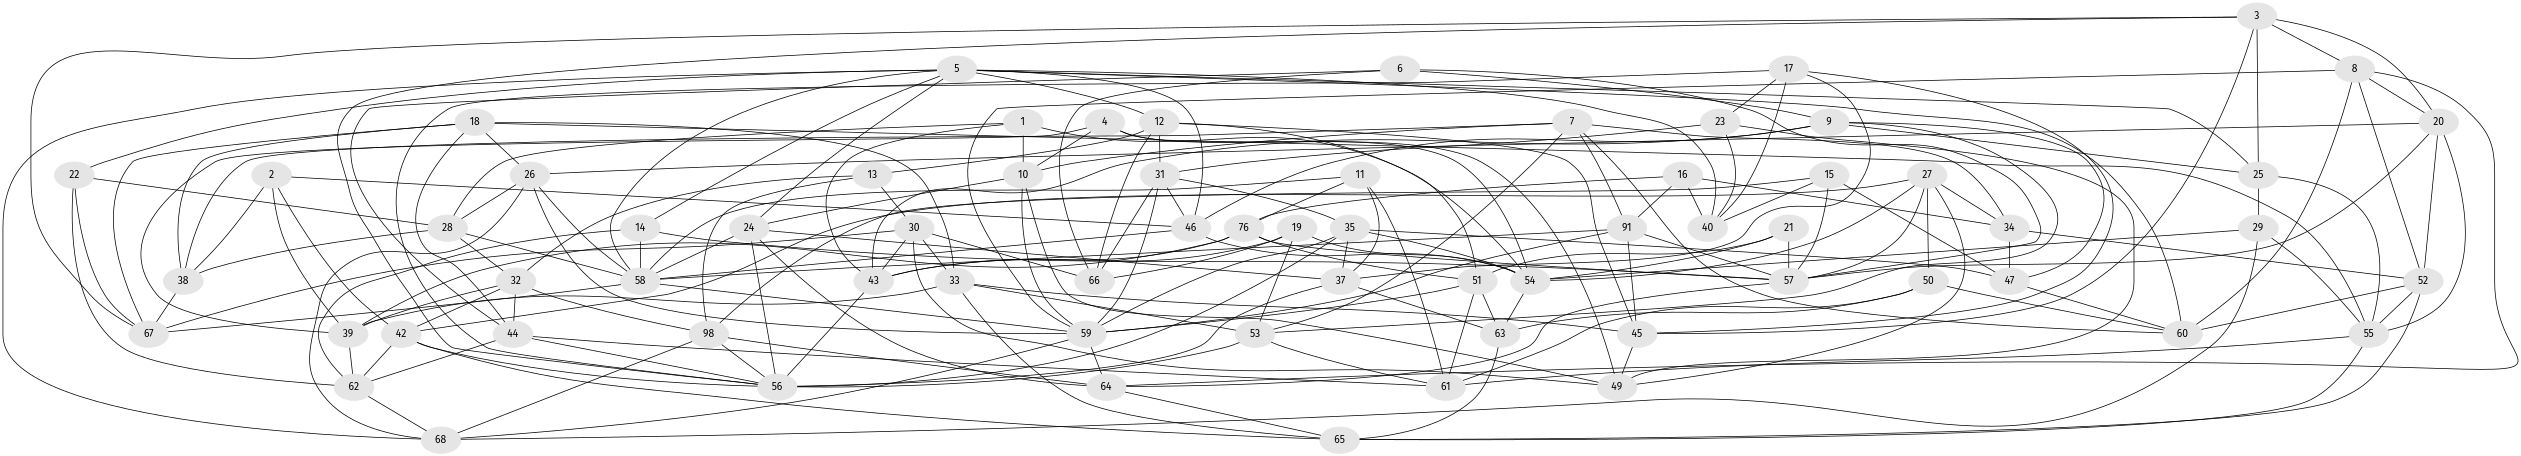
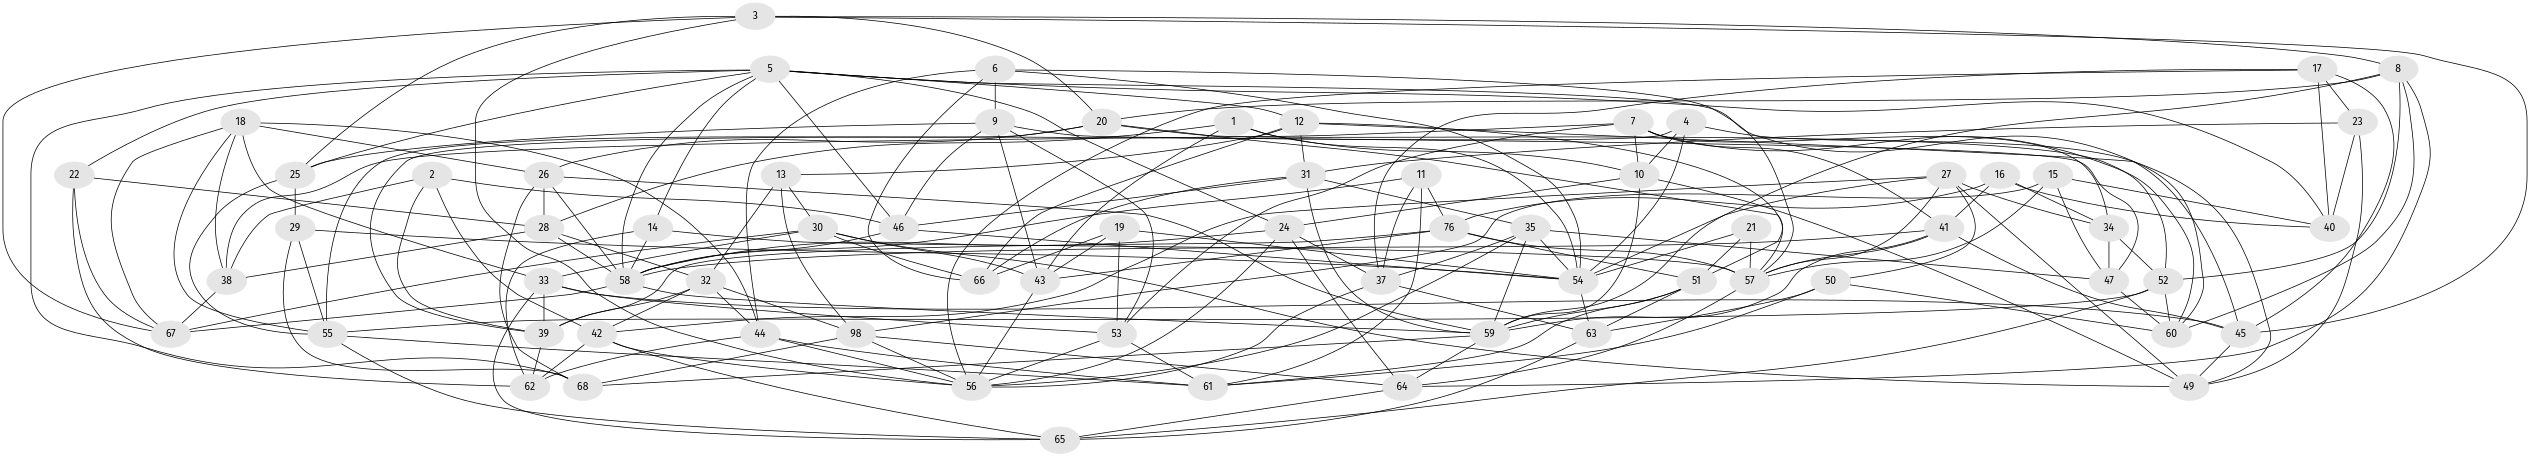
none -> (1336, 111)
(1627, 228) -> (1944, 228)
(397, 414) -> none
